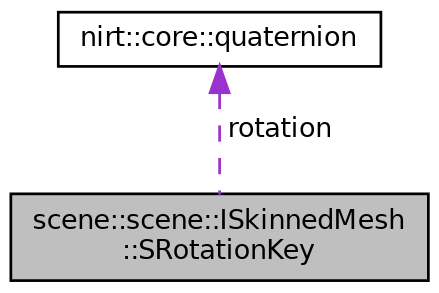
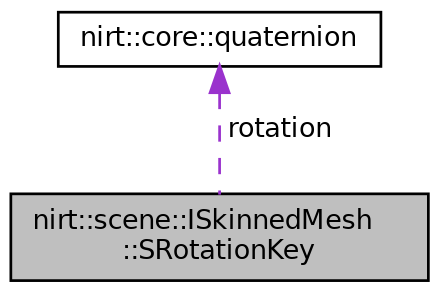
(220, 237) -> (220, 237)
